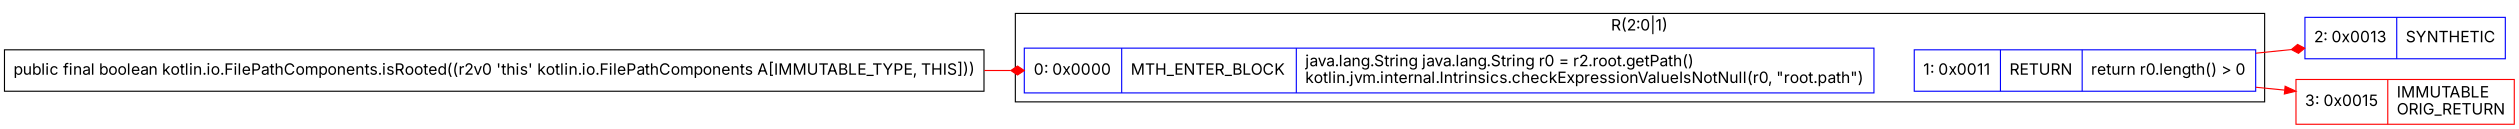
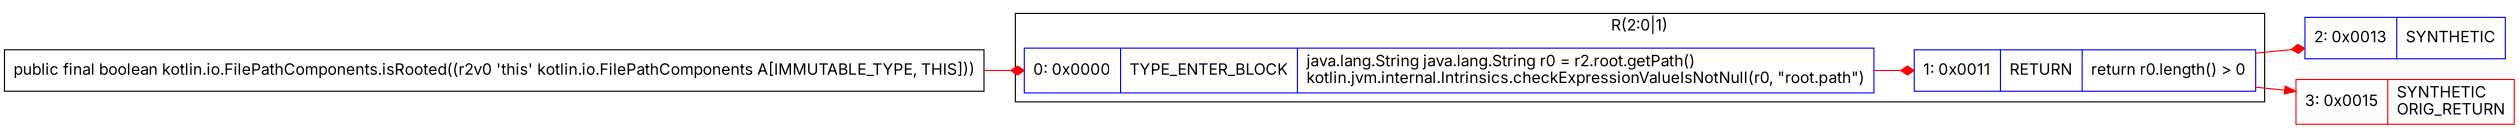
(1208, 70) -> (1209, 70)
none -> (1887, 71)
(2443, 93) -> (2442, 93)
